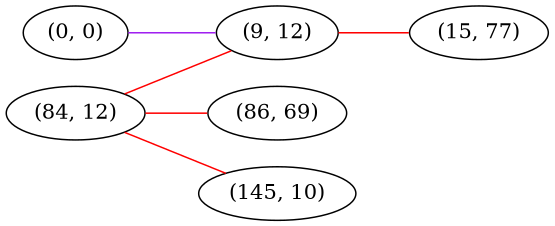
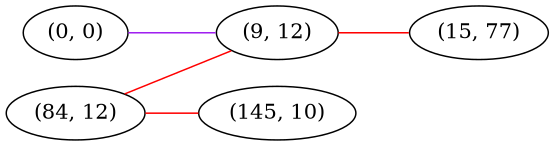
(277, 113) -> none
